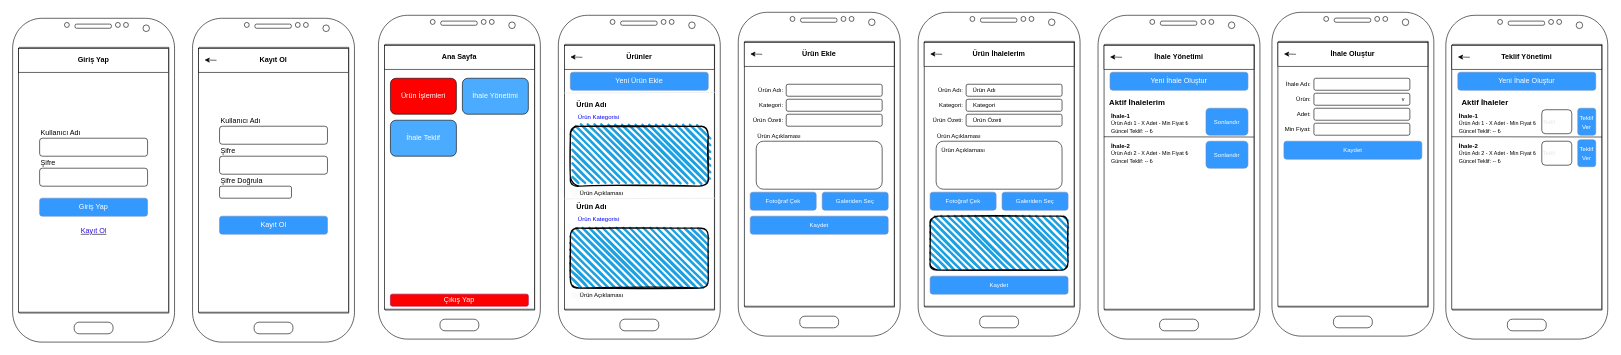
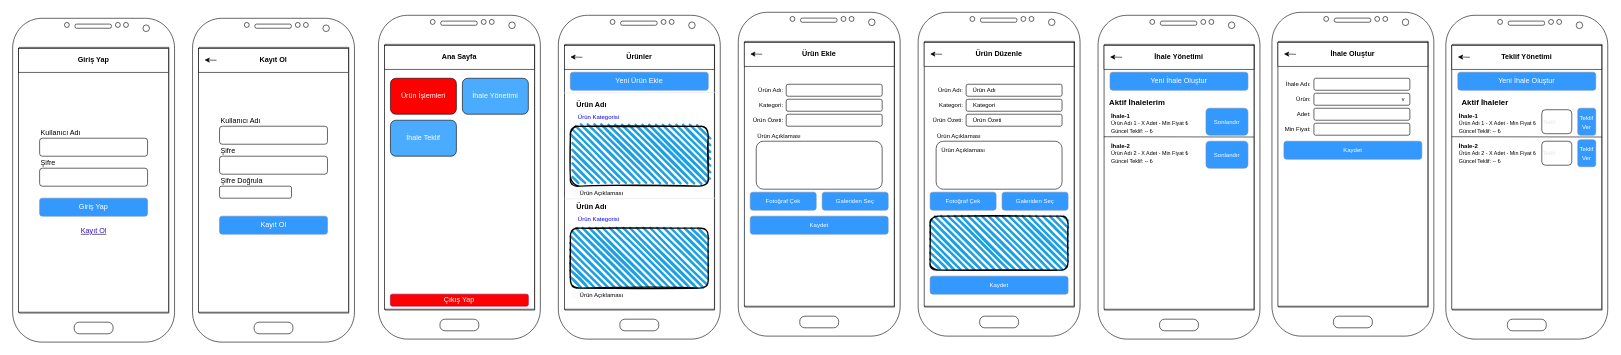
(999, 54) -> (999, 54)
